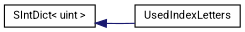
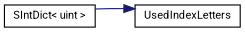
(121, 24) -> (110, 9)
